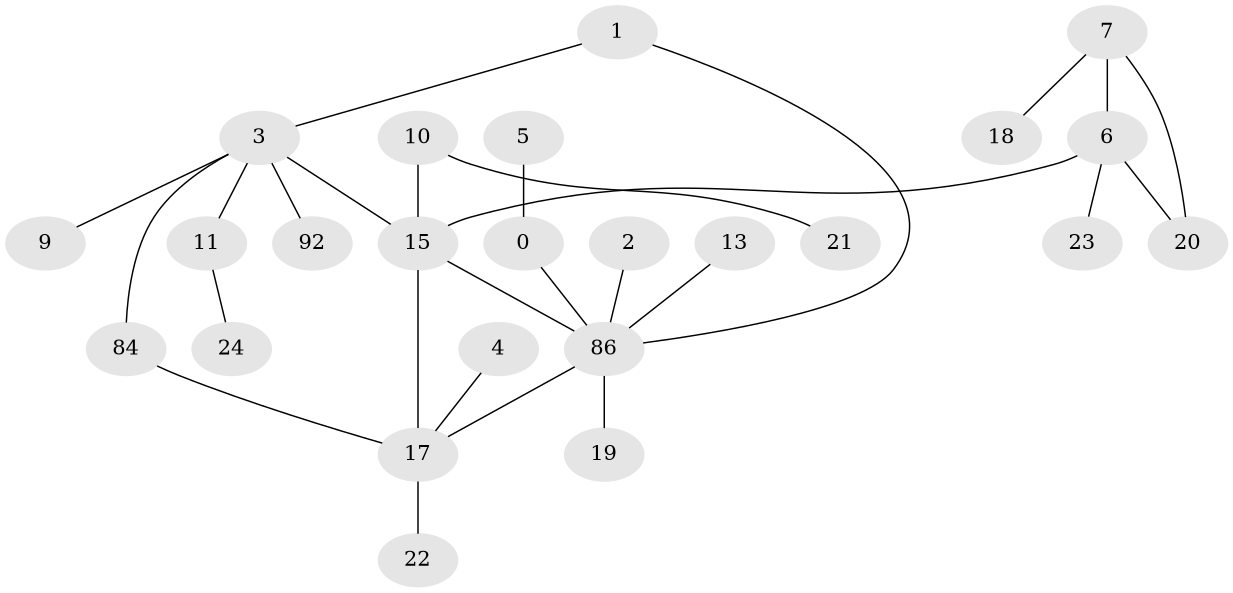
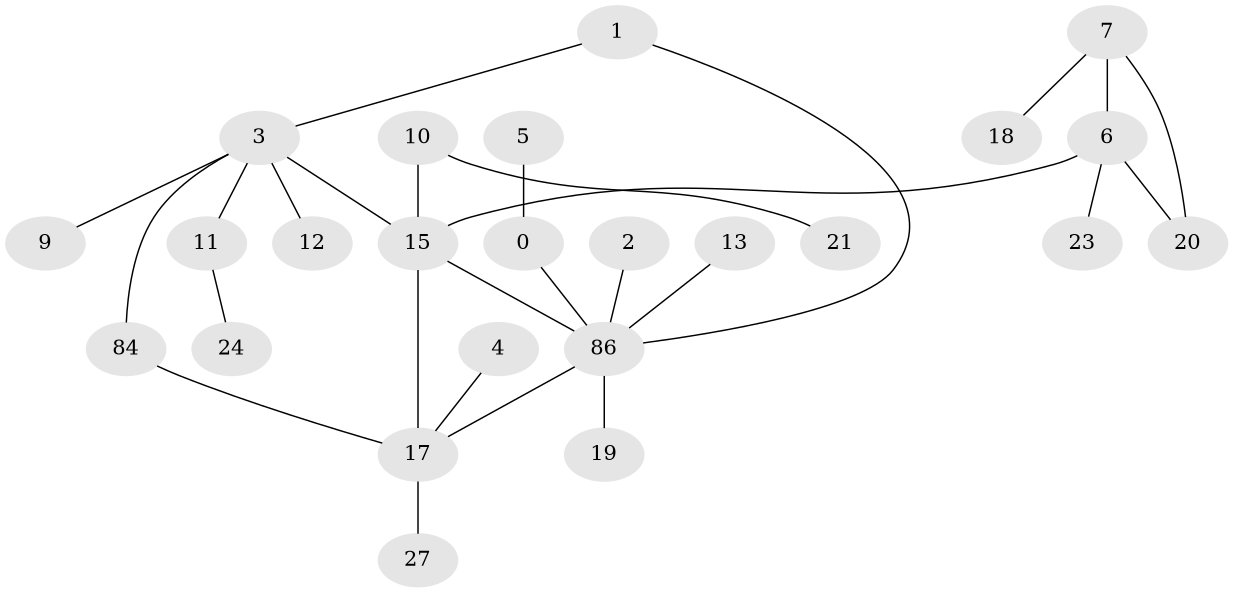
(312, 243) -> (312, 243)
(418, 560) -> (418, 560)
